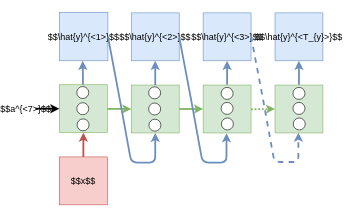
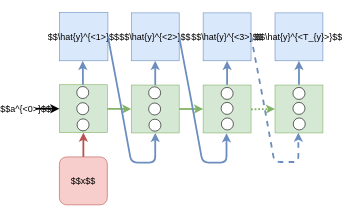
(26, 109) -> (26, 109)
(83, 181) -> (83, 181)
